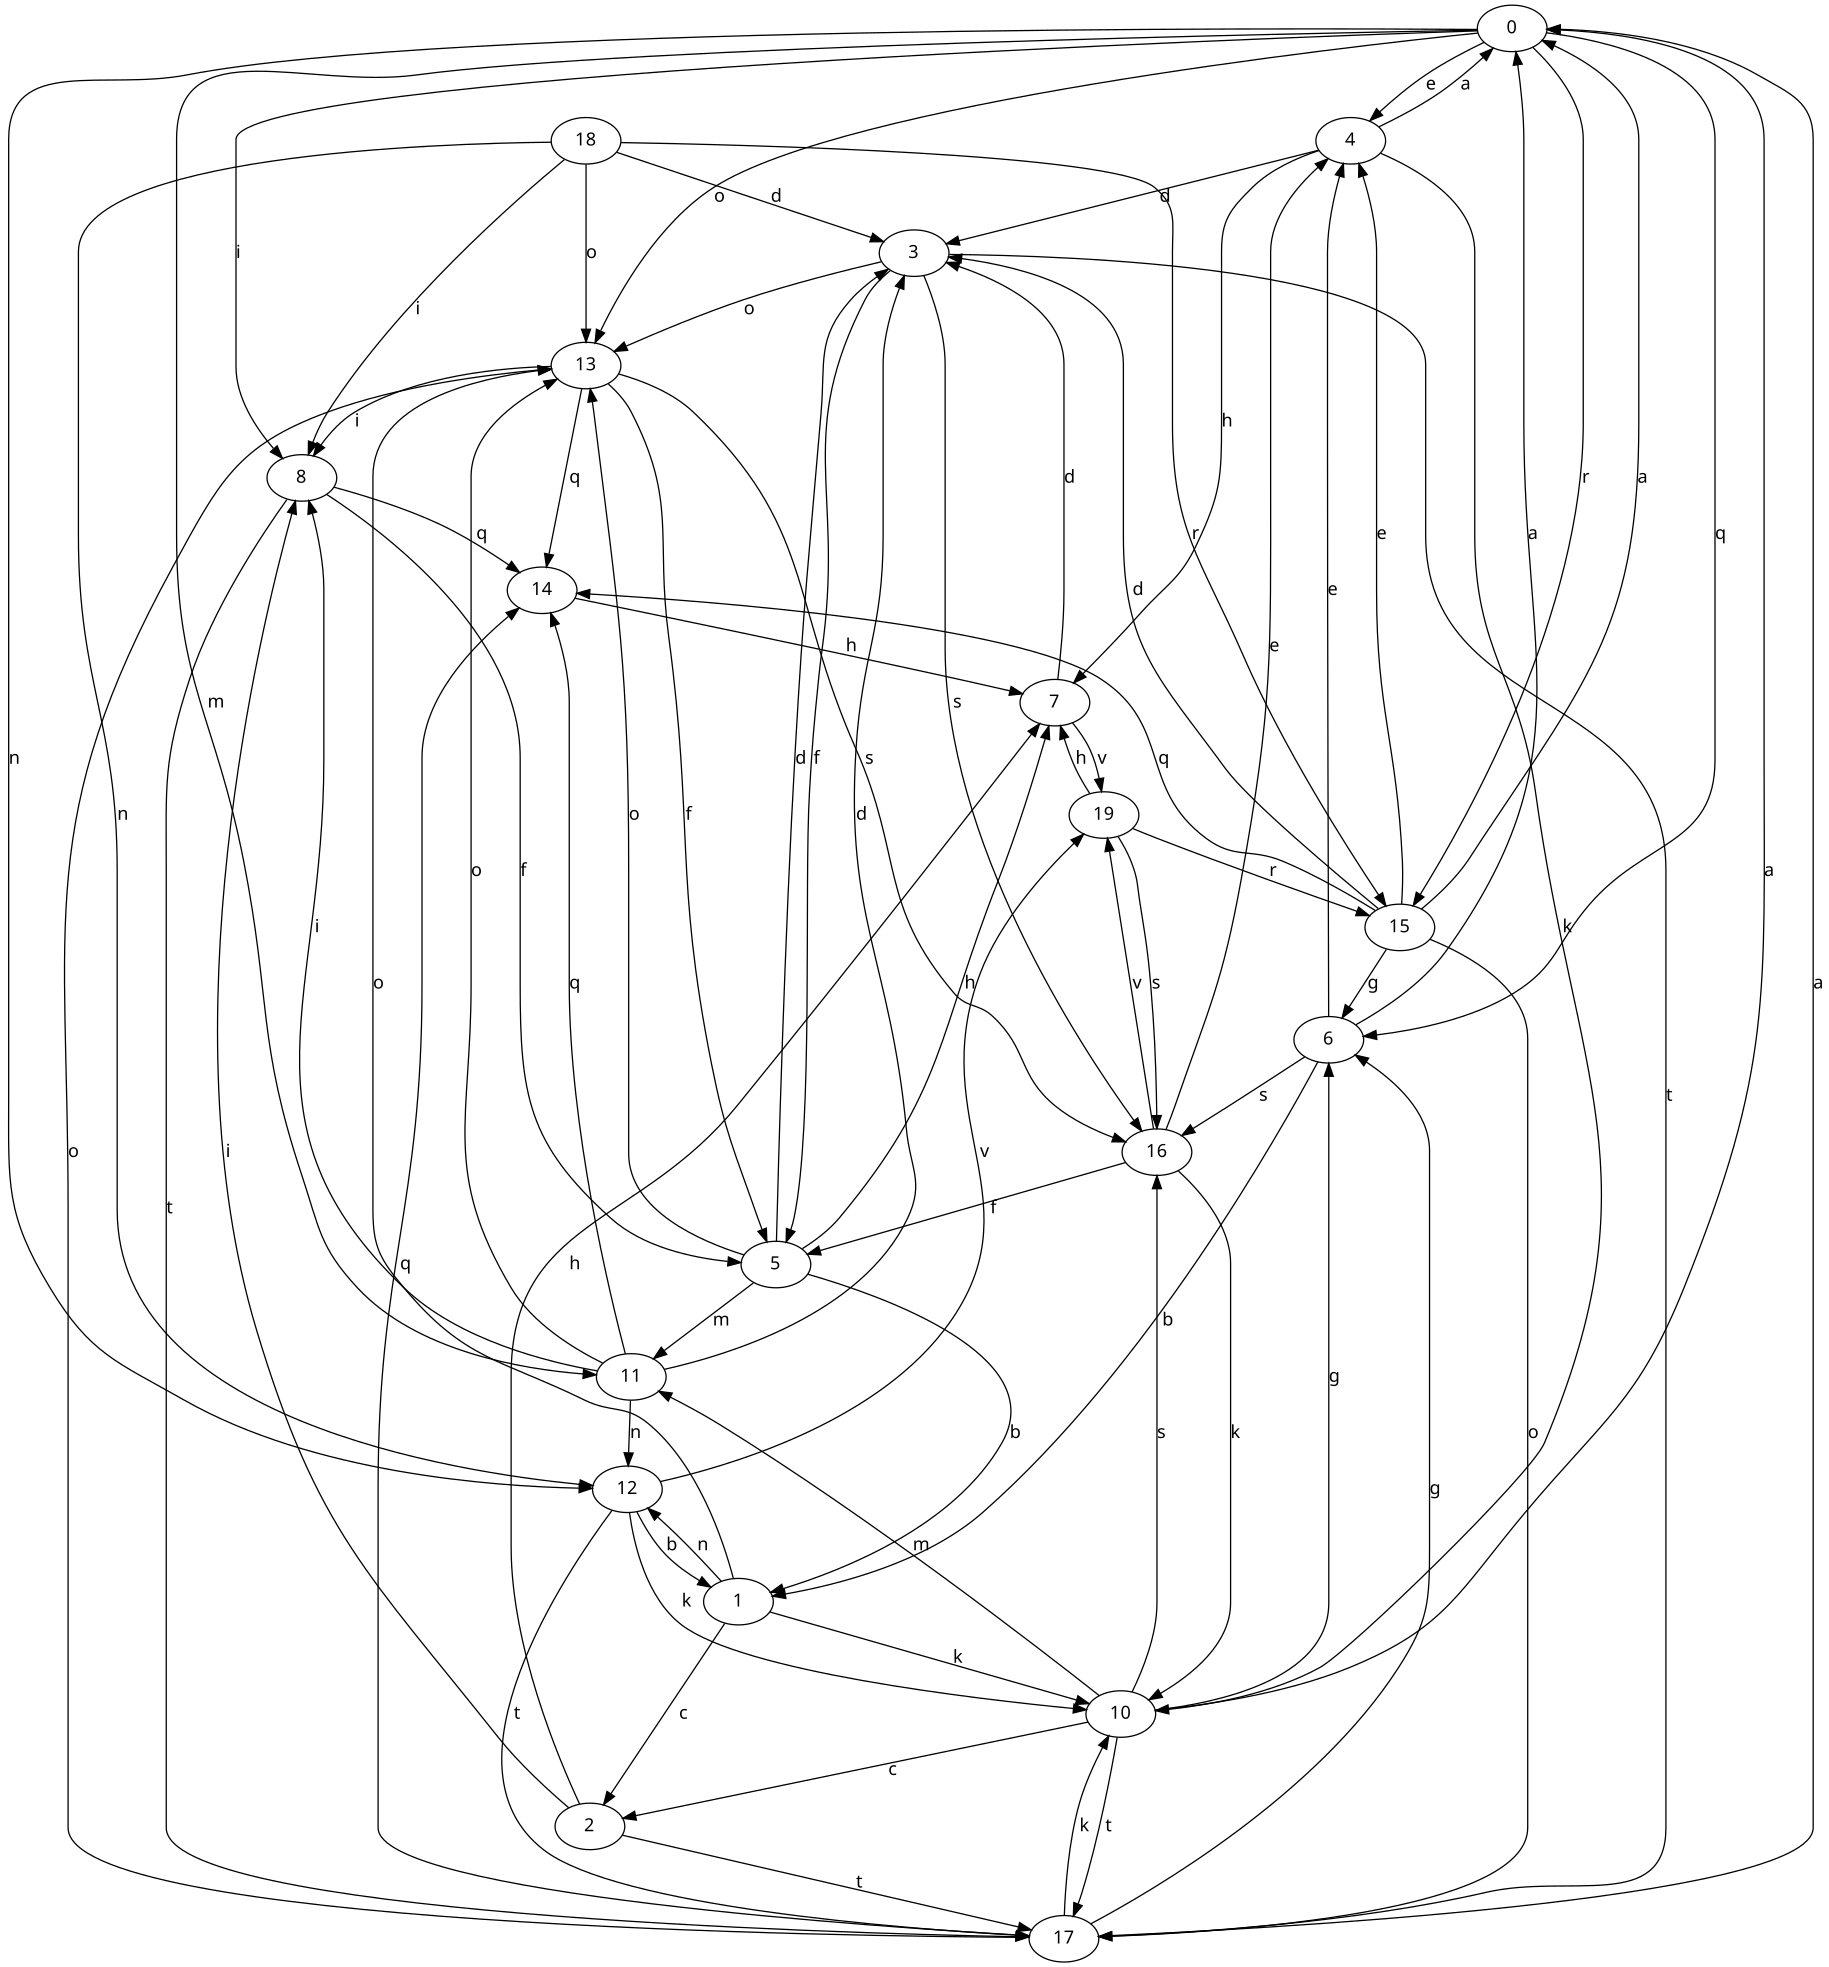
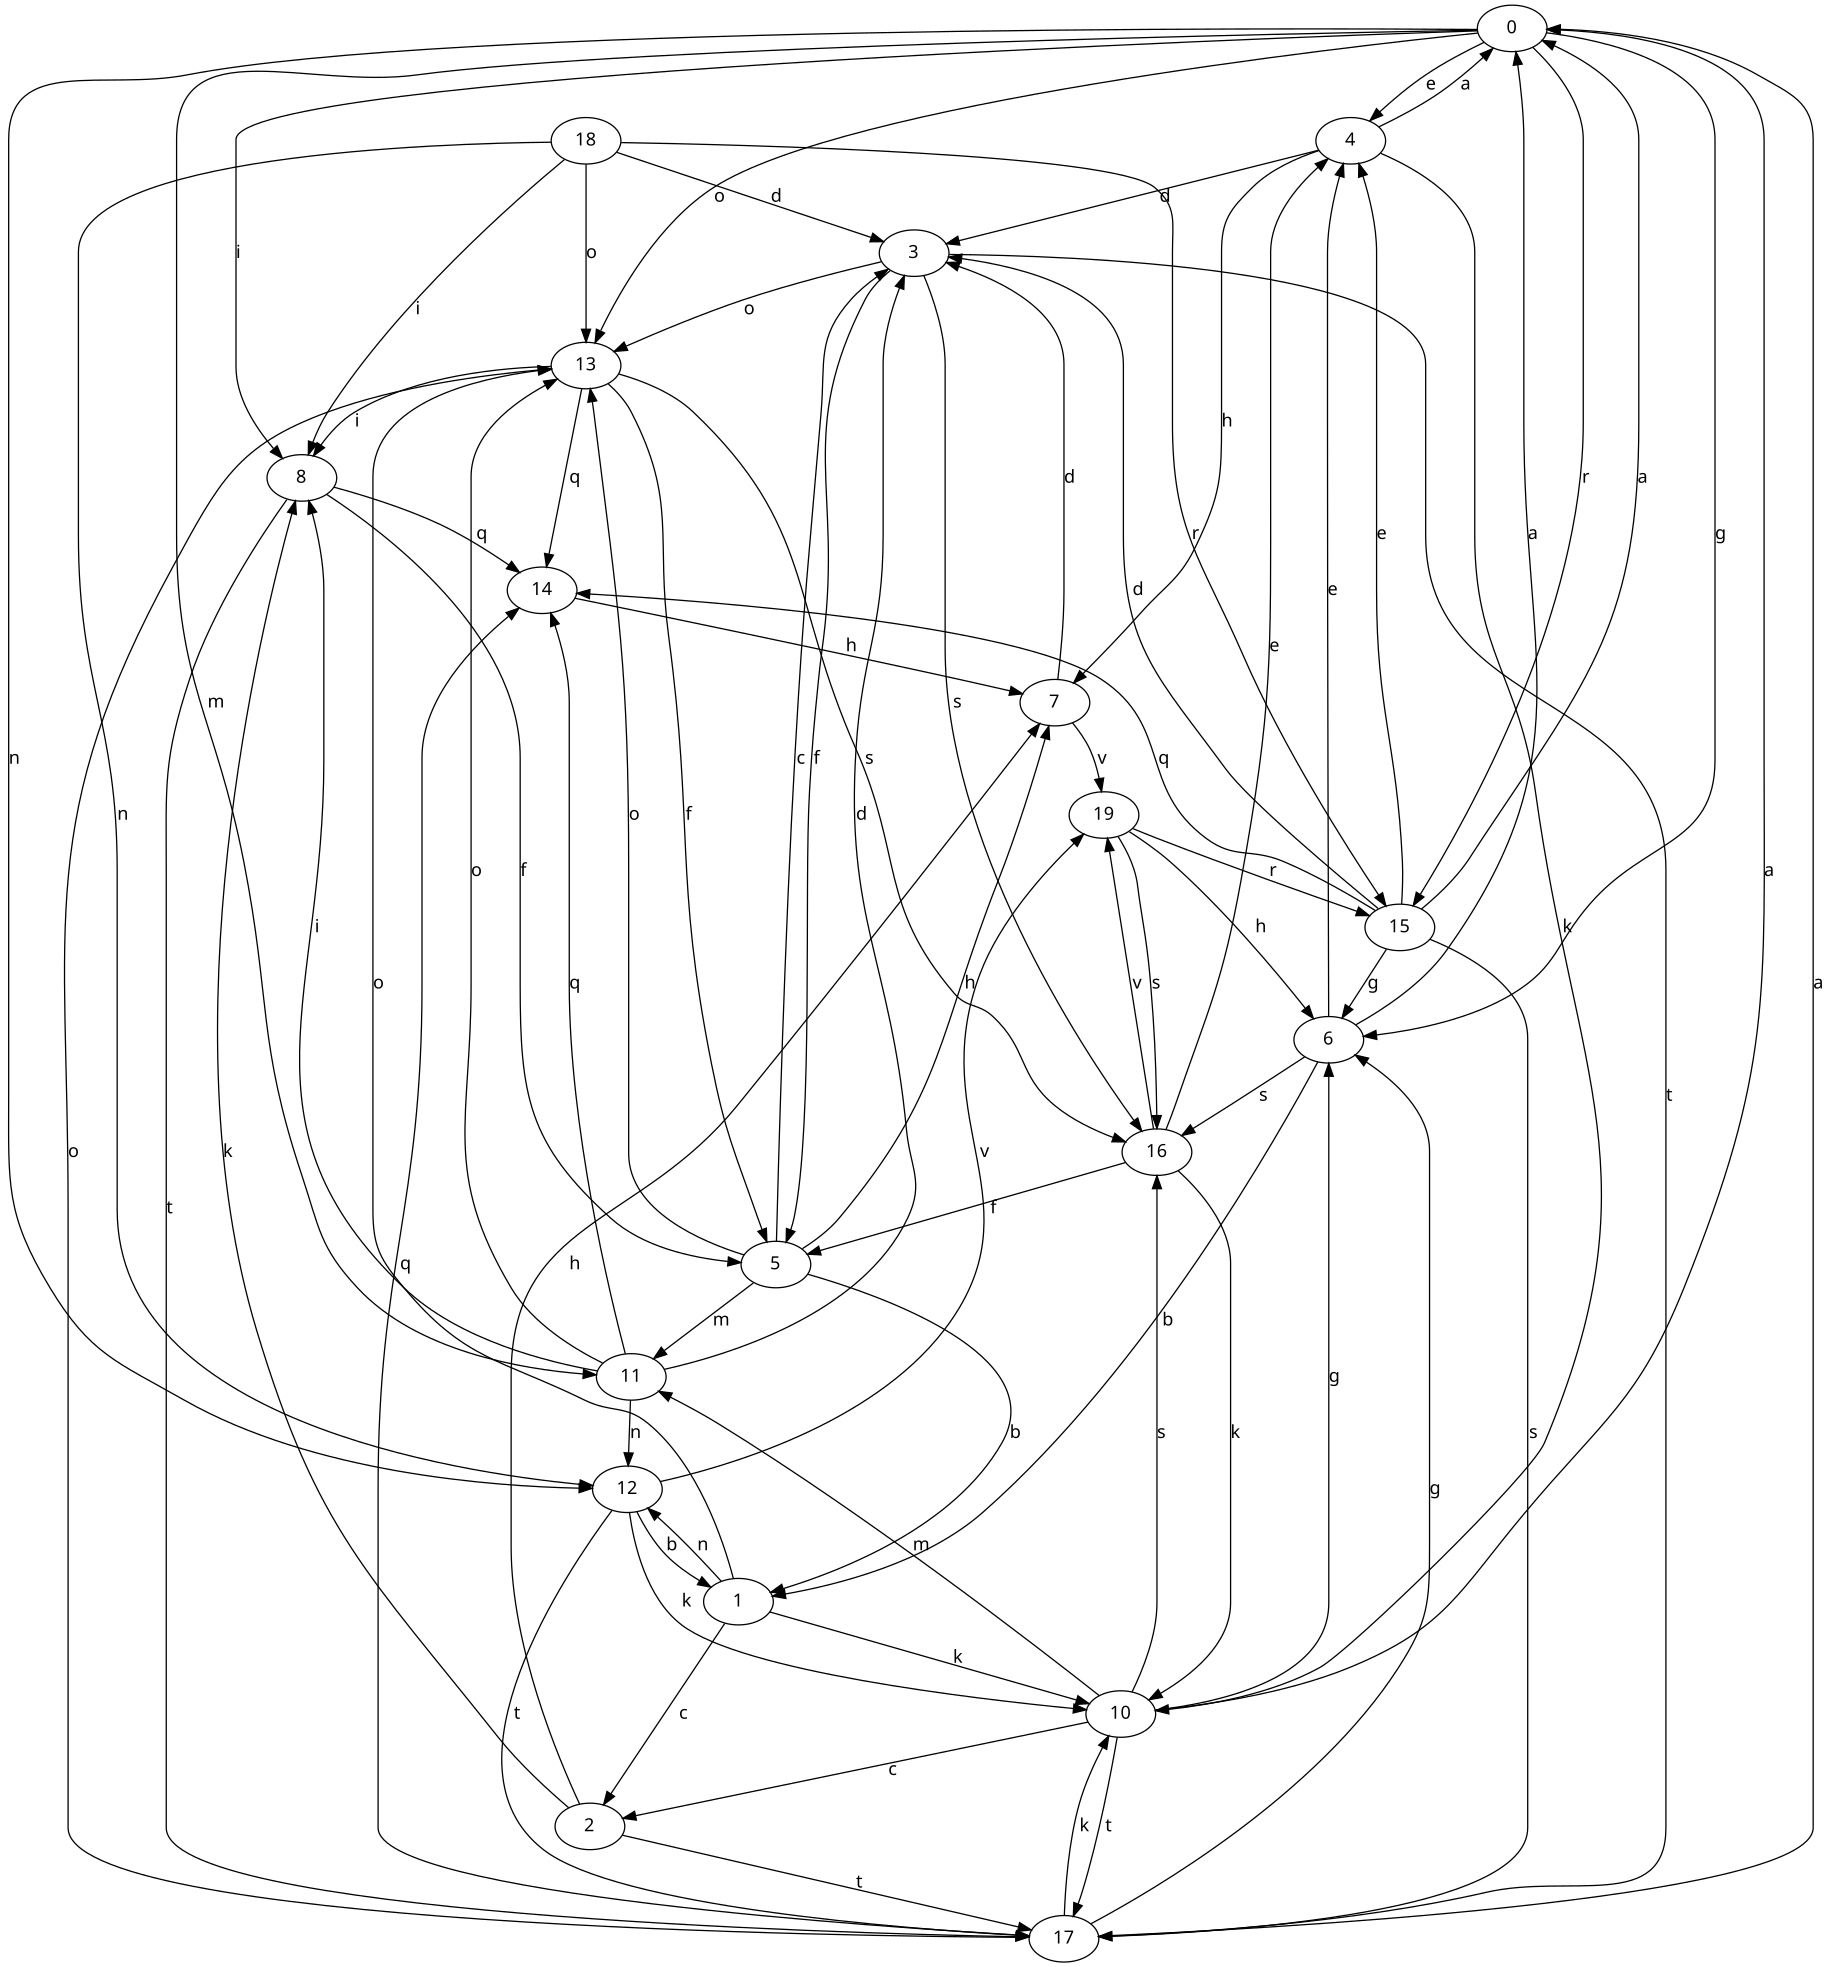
(1721, 534) -> (1721, 534)
(801, 759) -> (801, 759)
(1075, 767) -> (1223, 914)
(228, 1152) -> (228, 1152)
(1533, 1433) -> (1533, 1433)
